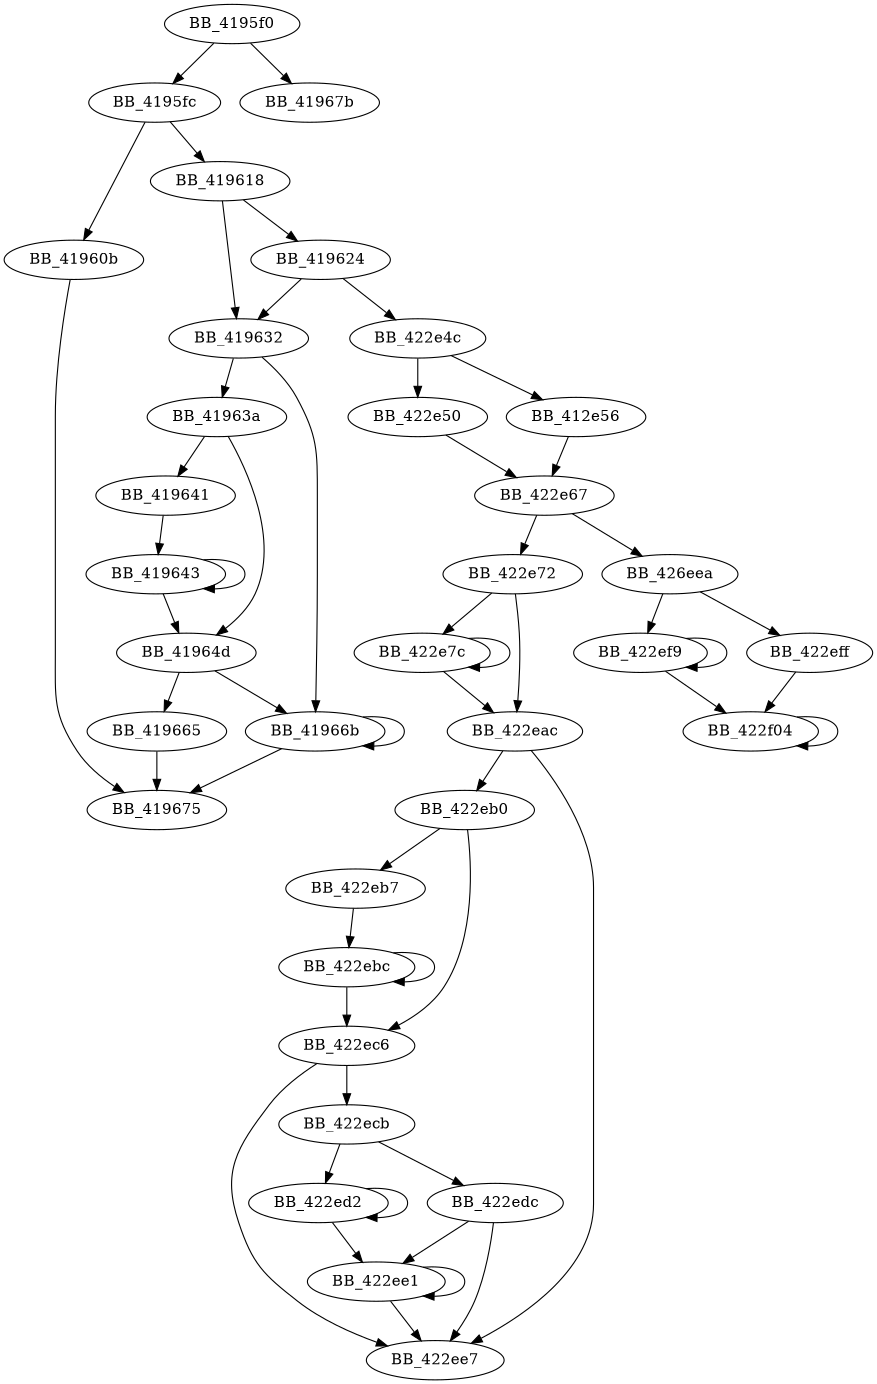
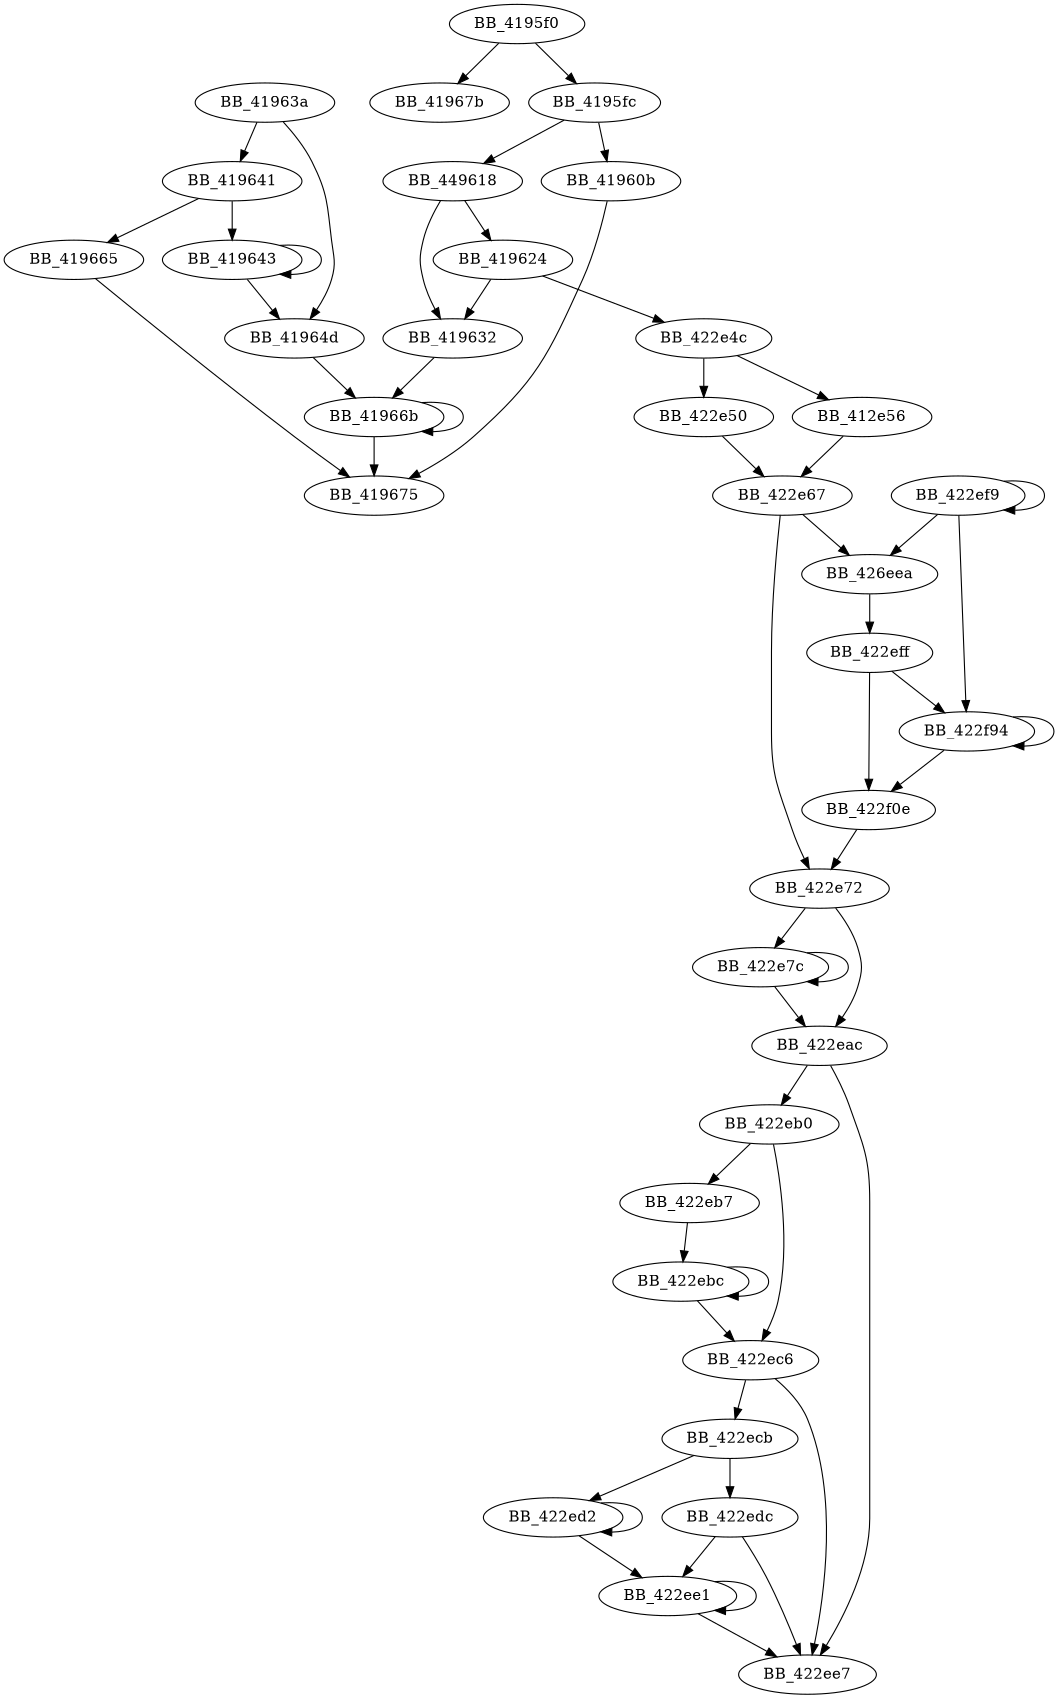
(220, 181) -> (453, 181)
(229, 373) -> none
(657, 608) -> (918, 531)
(174, 687) -> (158, 218)
(751, 731) -> (967, 731)
none -> (869, 810)
